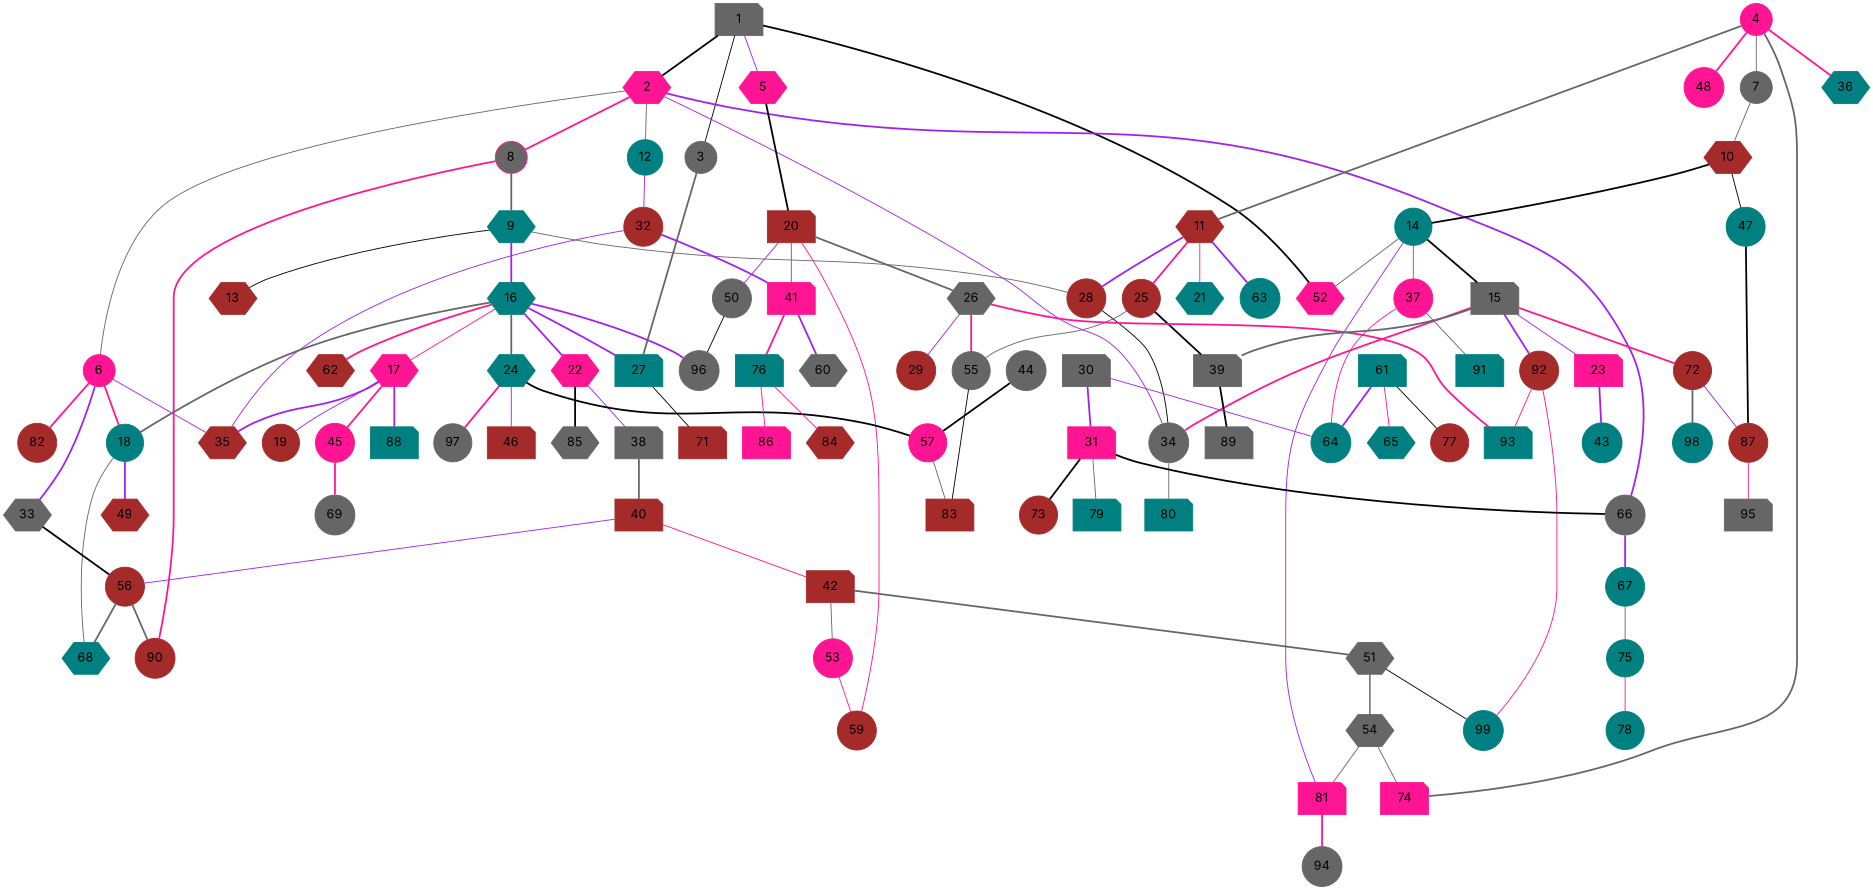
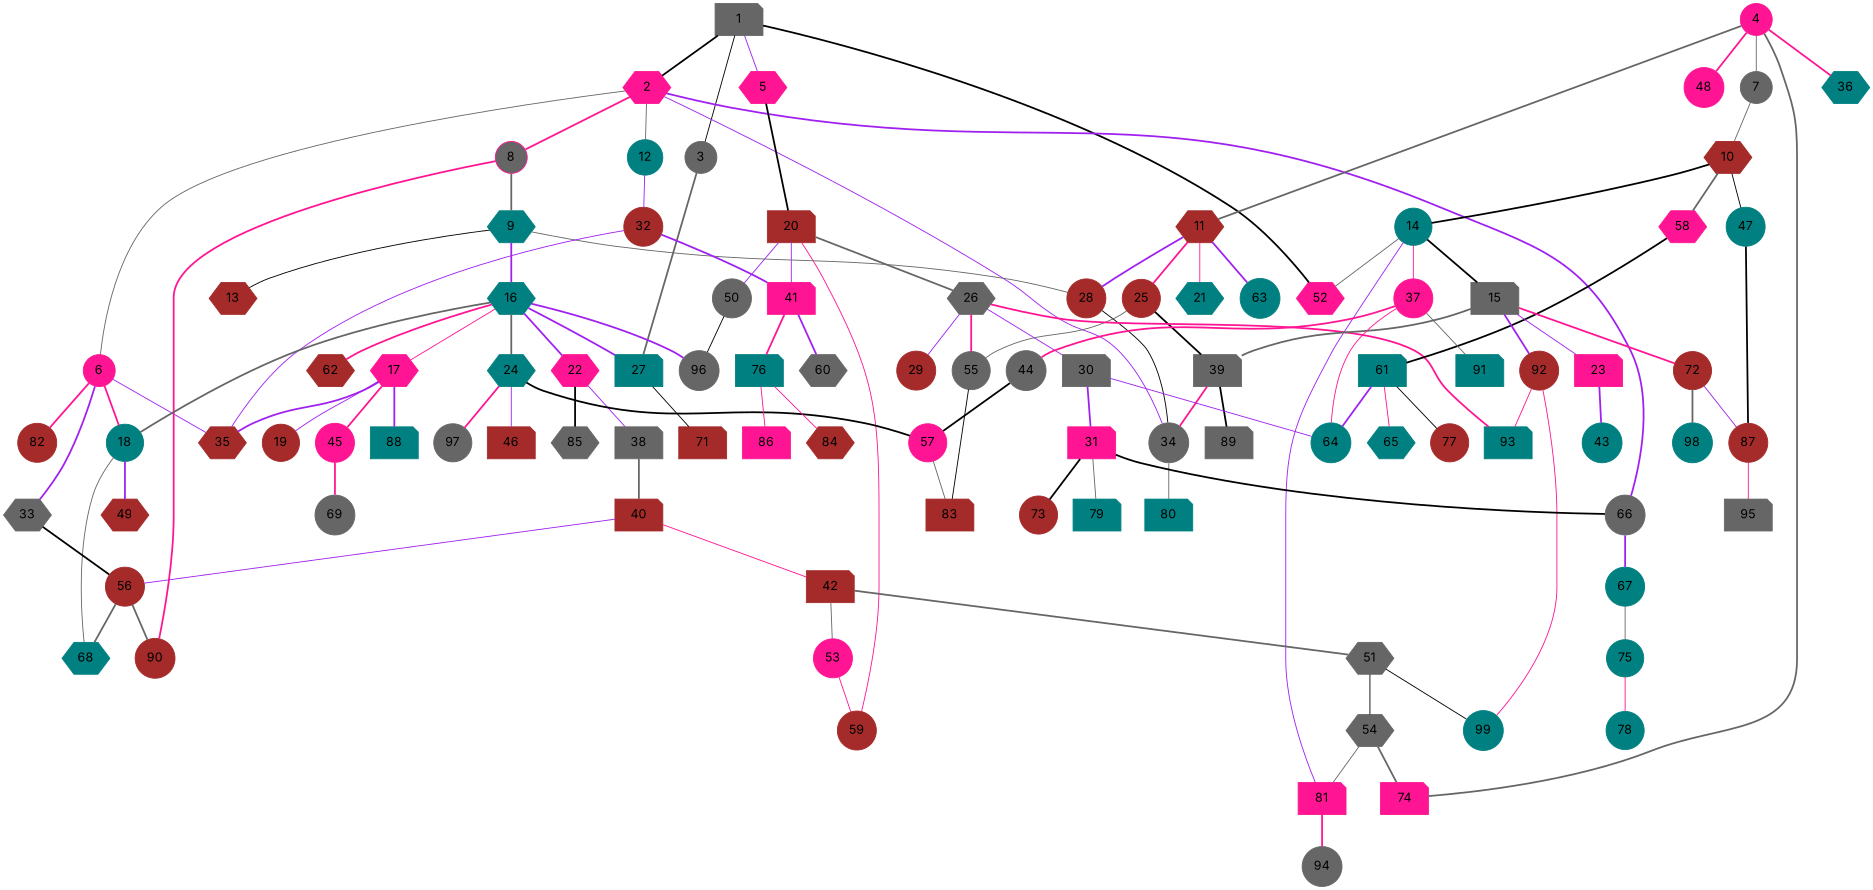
none -> (1683, 227)
none -> (1145, 329)
none -> (1025, 332)
(1317, 363) -> (1192, 408)
(1387, 765) -> (1387, 765)
